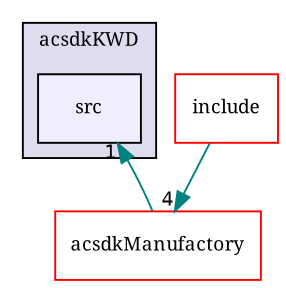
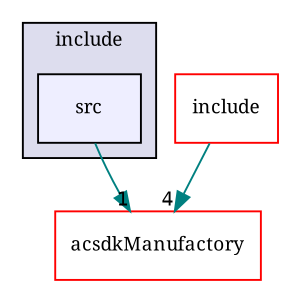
(89, 41) -> (89, 41)
(141, 185) -> (108, 170)
